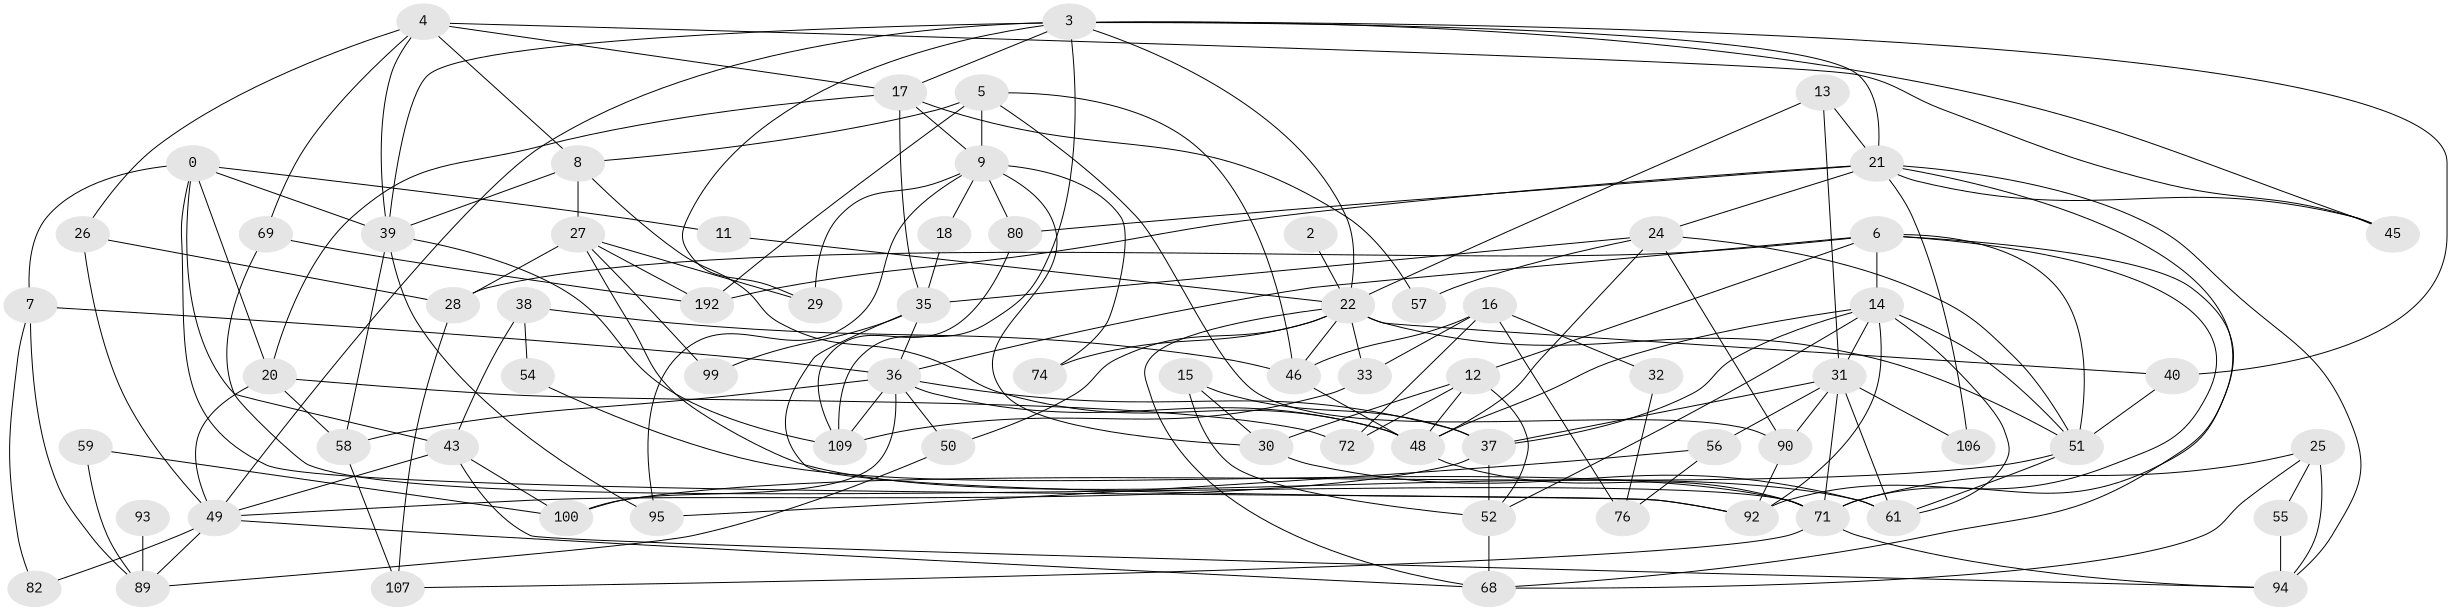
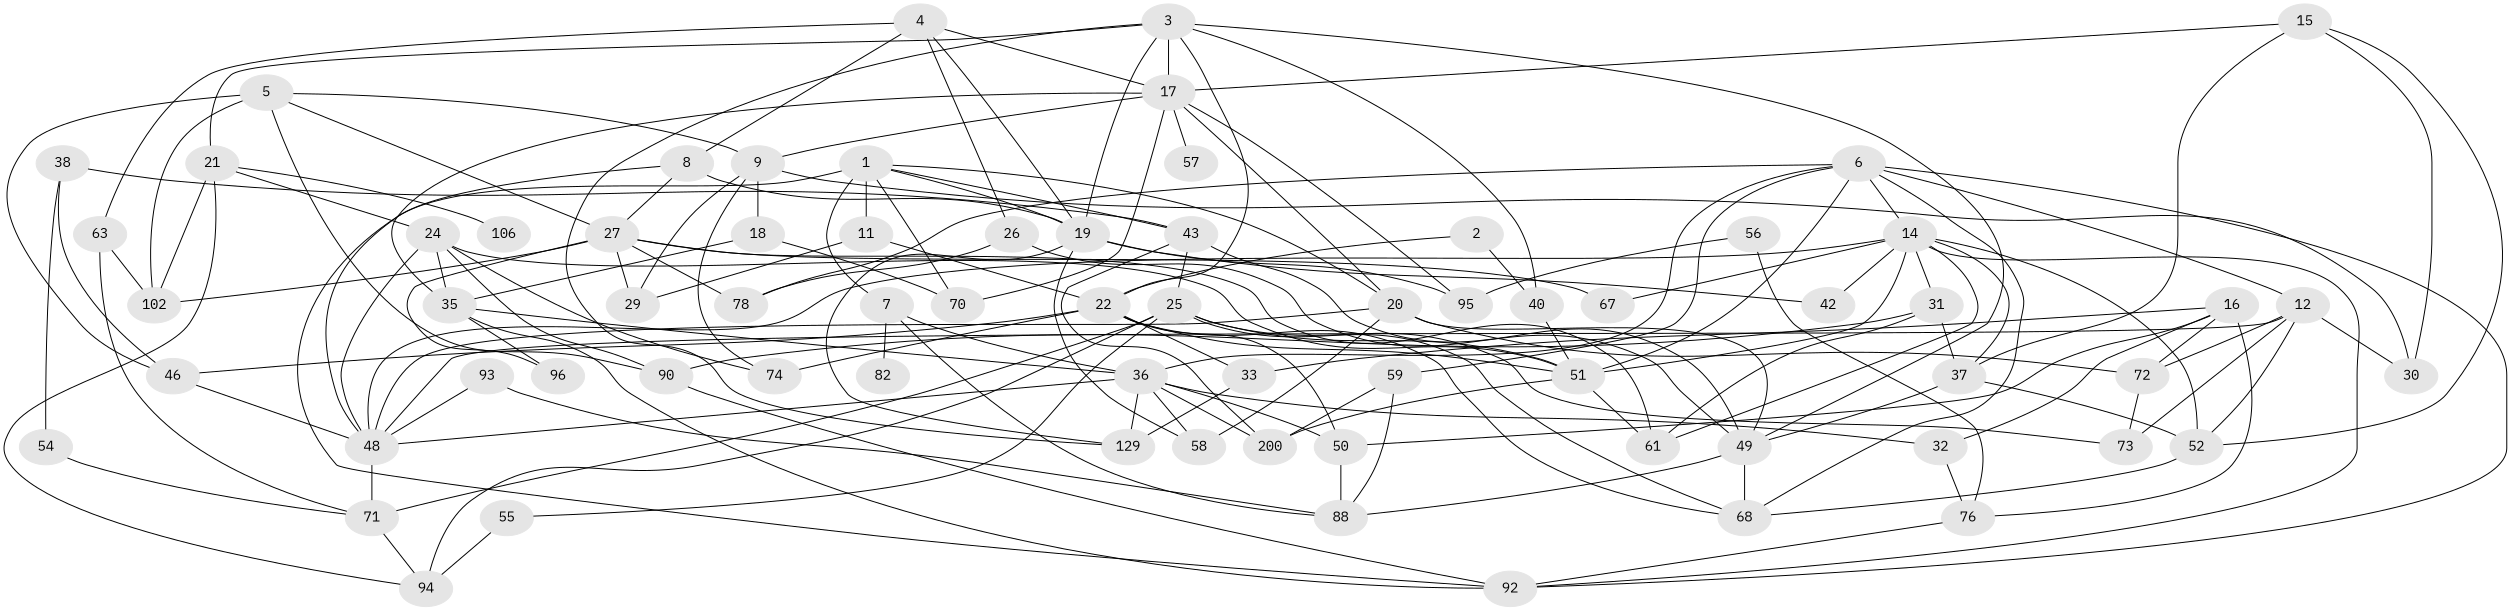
none -> (1737, 57)
(1823, 93) -> none
(776, 120) -> (745, 271)
(783, 140) -> (439, 163)
(193, 163) -> (866, 163)
(266, 234) -> (100, 234)
(388, 234) -> (1083, 234)
(1015, 234) -> none
(2393, 234) -> none
(1534, 263) -> (573, 312)
(2183, 273) -> none
(453, 305) -> (741, 305)
(707, 305) -> (154, 305)
none -> (958, 305)
none -> (1608, 305)
none -> (1828, 305)
none -> (1679, 319)
none -> (850, 325)
(782, 340) -> (1323, 192)
none -> (1376, 341)
(1392, 341) -> (1839, 412)
(1737, 347) -> (1507, 270)
(711, 376) -> (558, 376)
(1182, 402) -> (1520, 418)
none -> (430, 412)
(1777, 412) -> none
(1904, 412) -> none
(840, 447) -> (1128, 447)
(1831, 447) -> none
none -> (2126, 447)
(1581, 479) -> none
(566, 518) -> (1270, 447)
none -> (1739, 553)
(126, 556) -> none
(1250, 561) -> (1183, 270)
(143, 589) -> (1341, 518)
(398, 589) -> none
